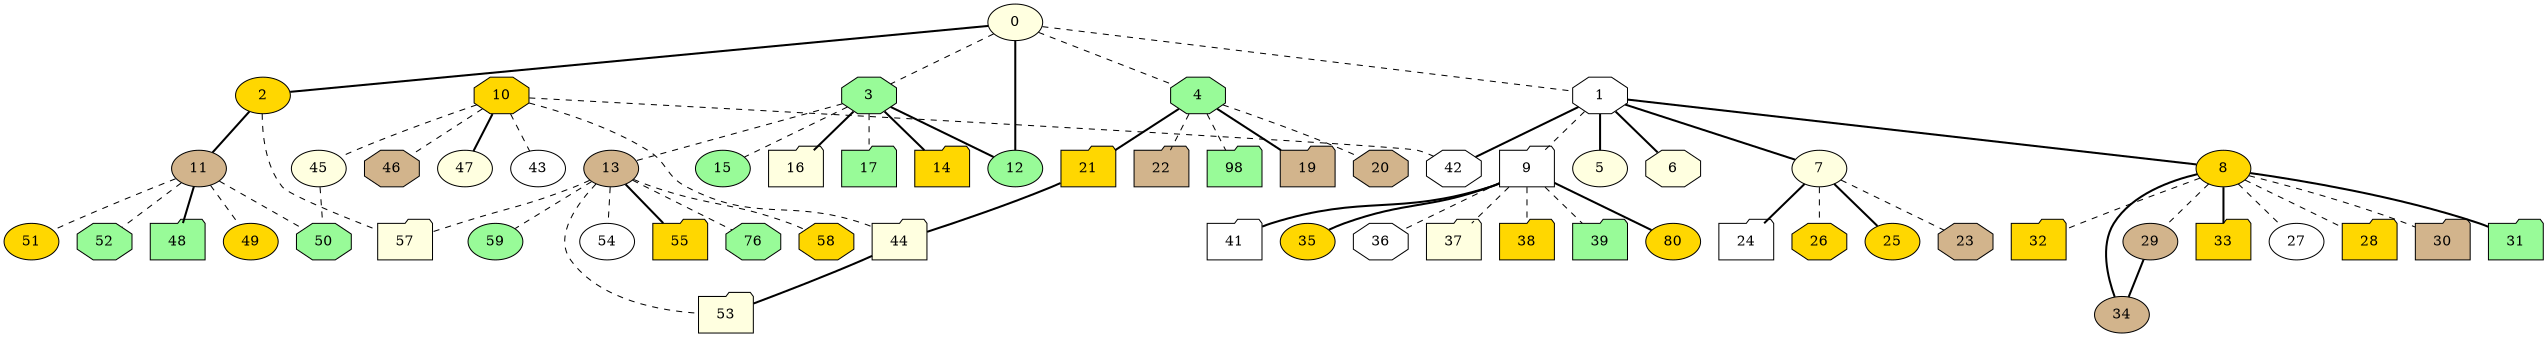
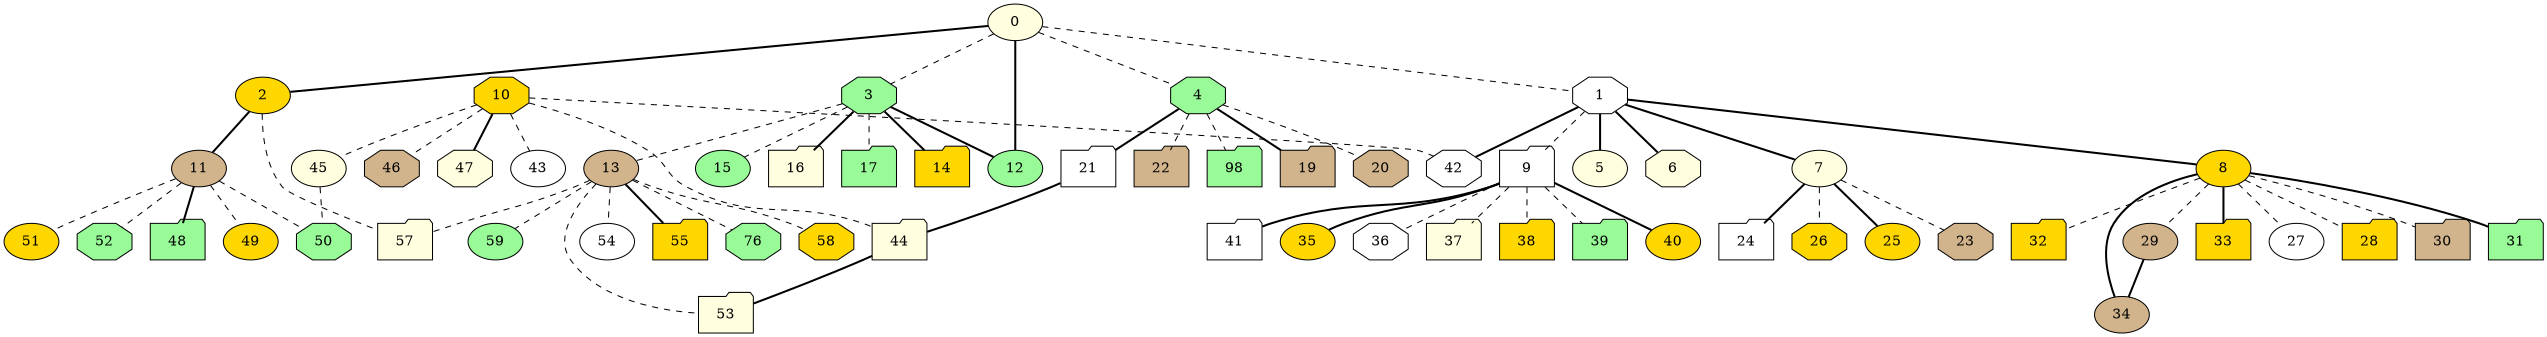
(465, 169) -> (465, 169)
(1088, 169) -> (1088, 169)
(1673, 242) -> (1673, 242)
